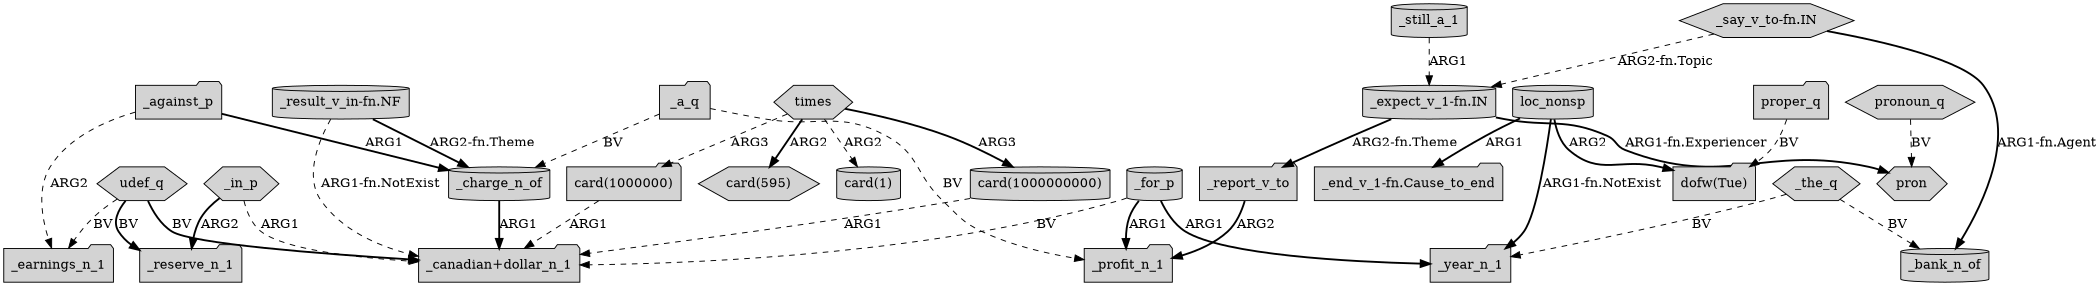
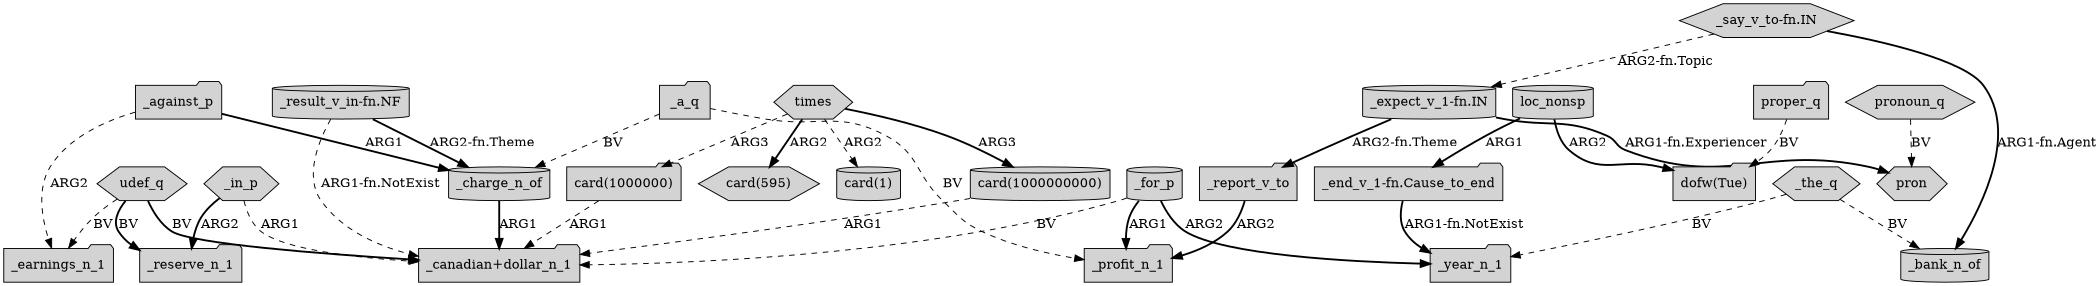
(1429, 21) -> none
(1540, 184) -> (1403, 228)
(1205, 225) -> (1205, 225)
